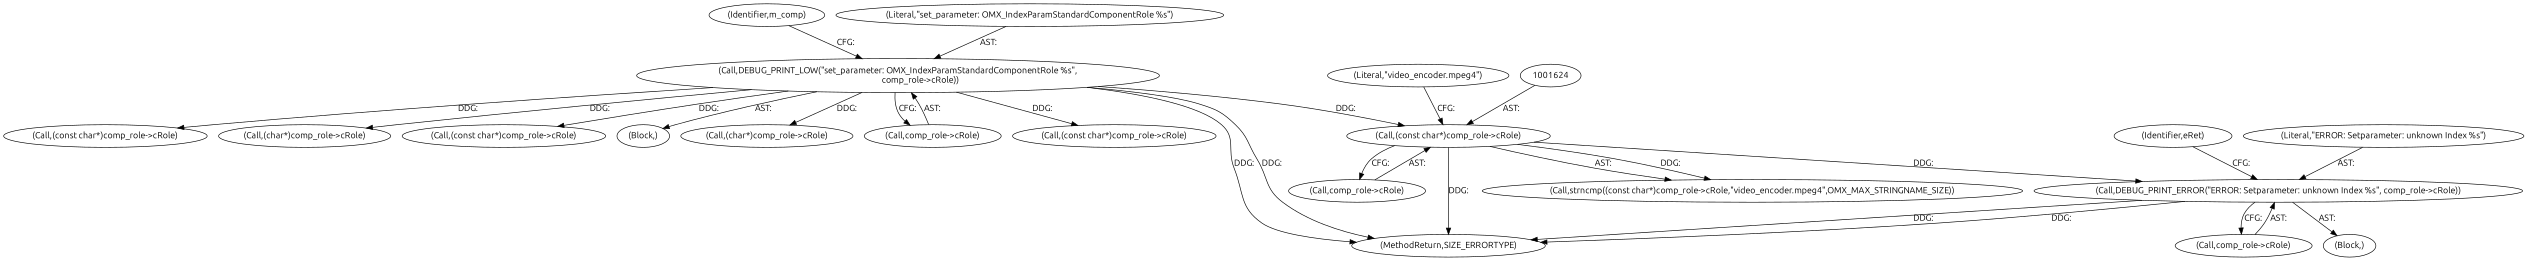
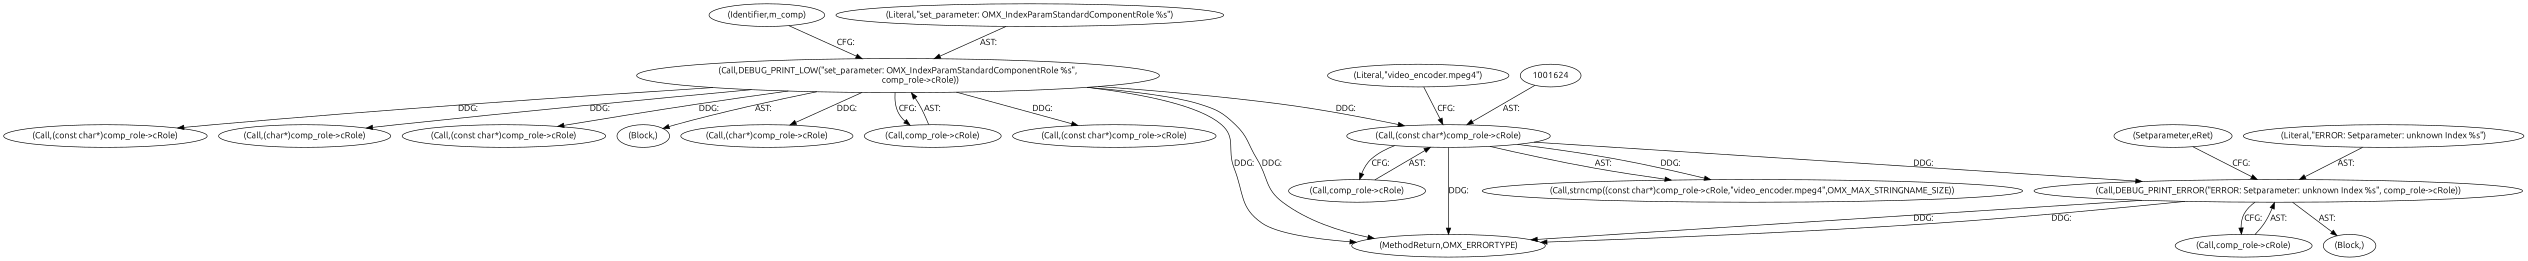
(2173, 136) -> (2173, 136)
(1449, 246) -> (1449, 246)
